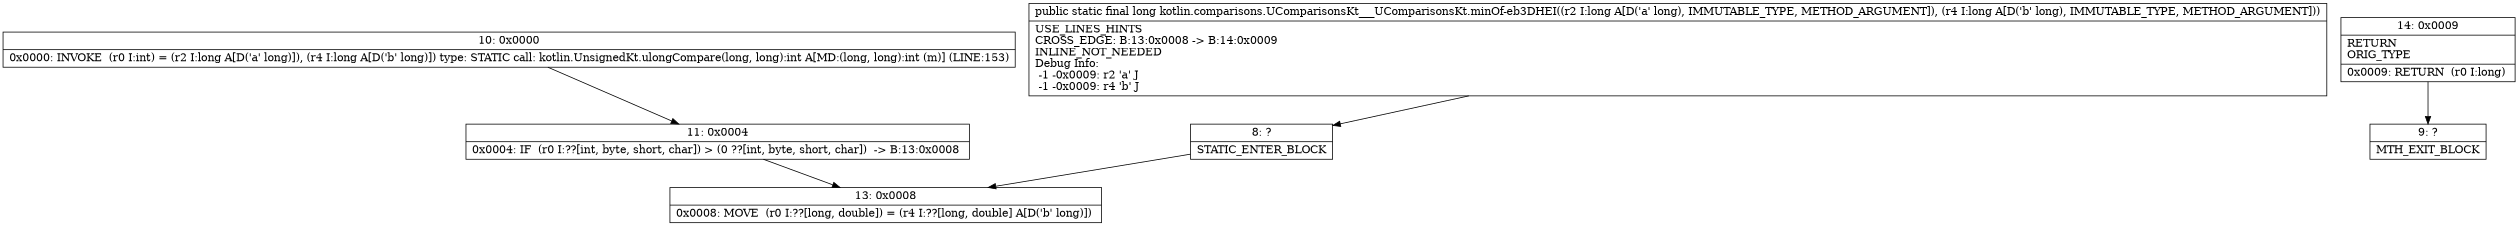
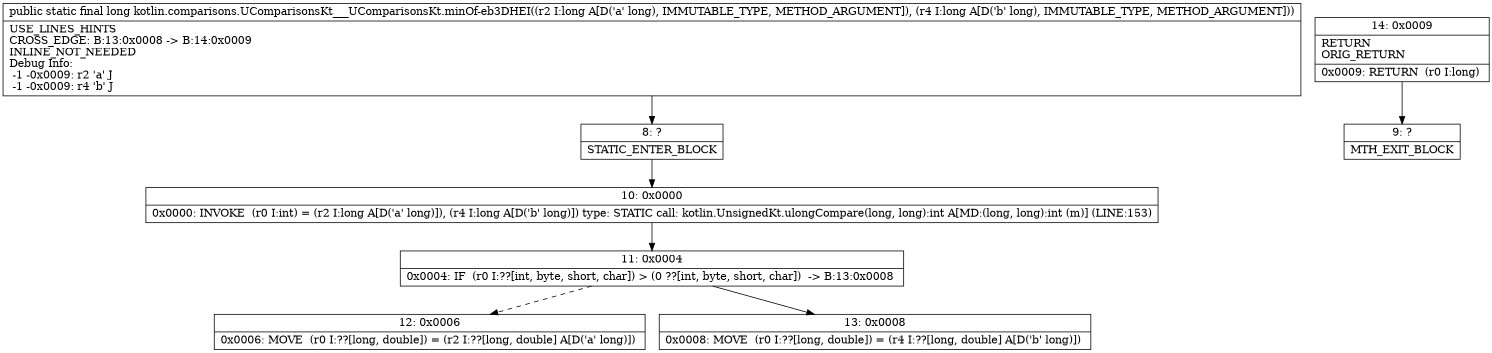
(2379, 55) -> (1363, 55)
(1093, 170) -> (652, 170)
none -> (430, 332)
